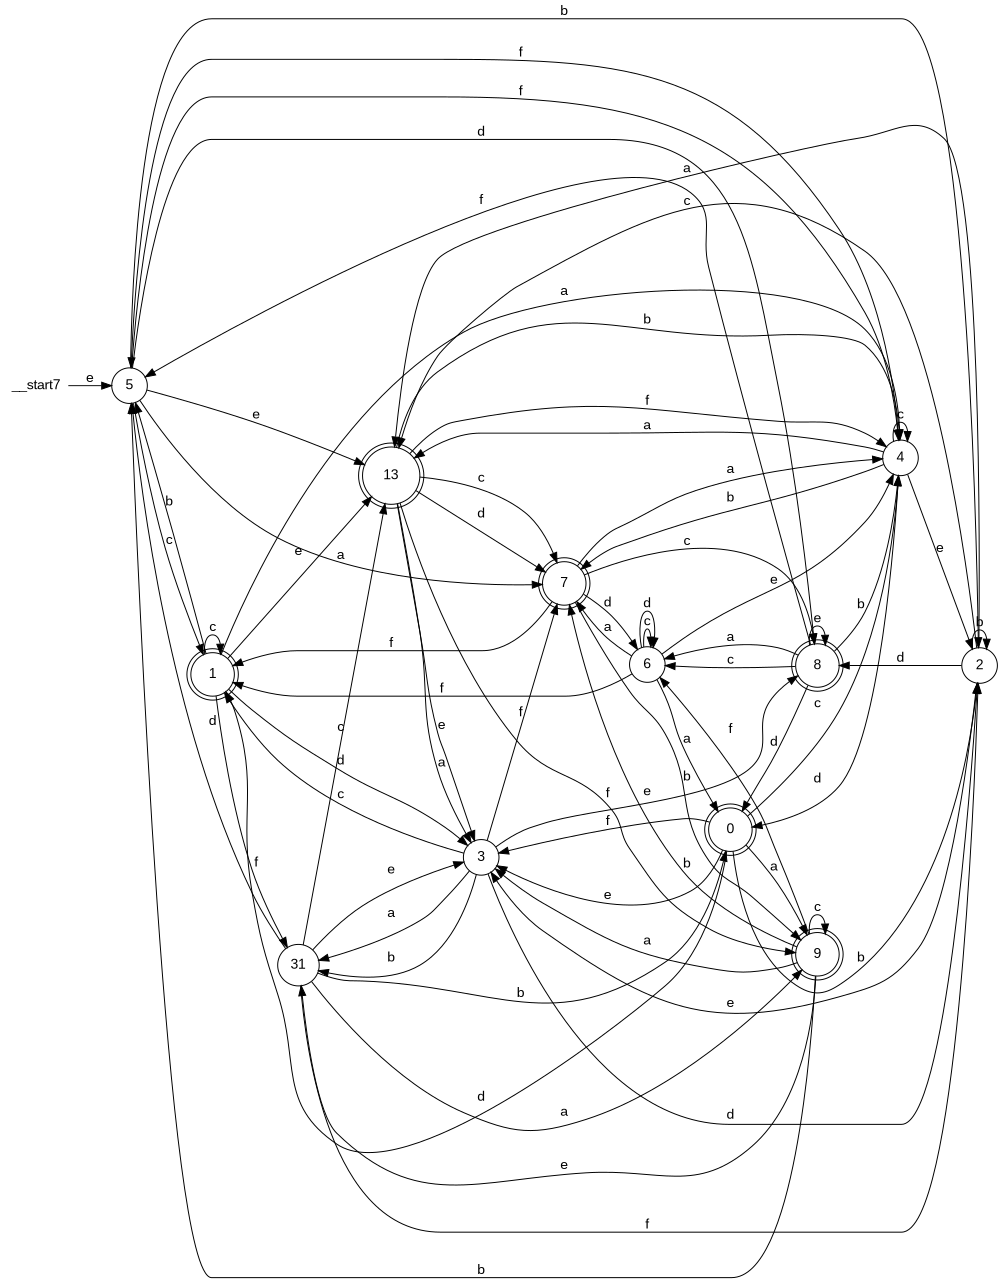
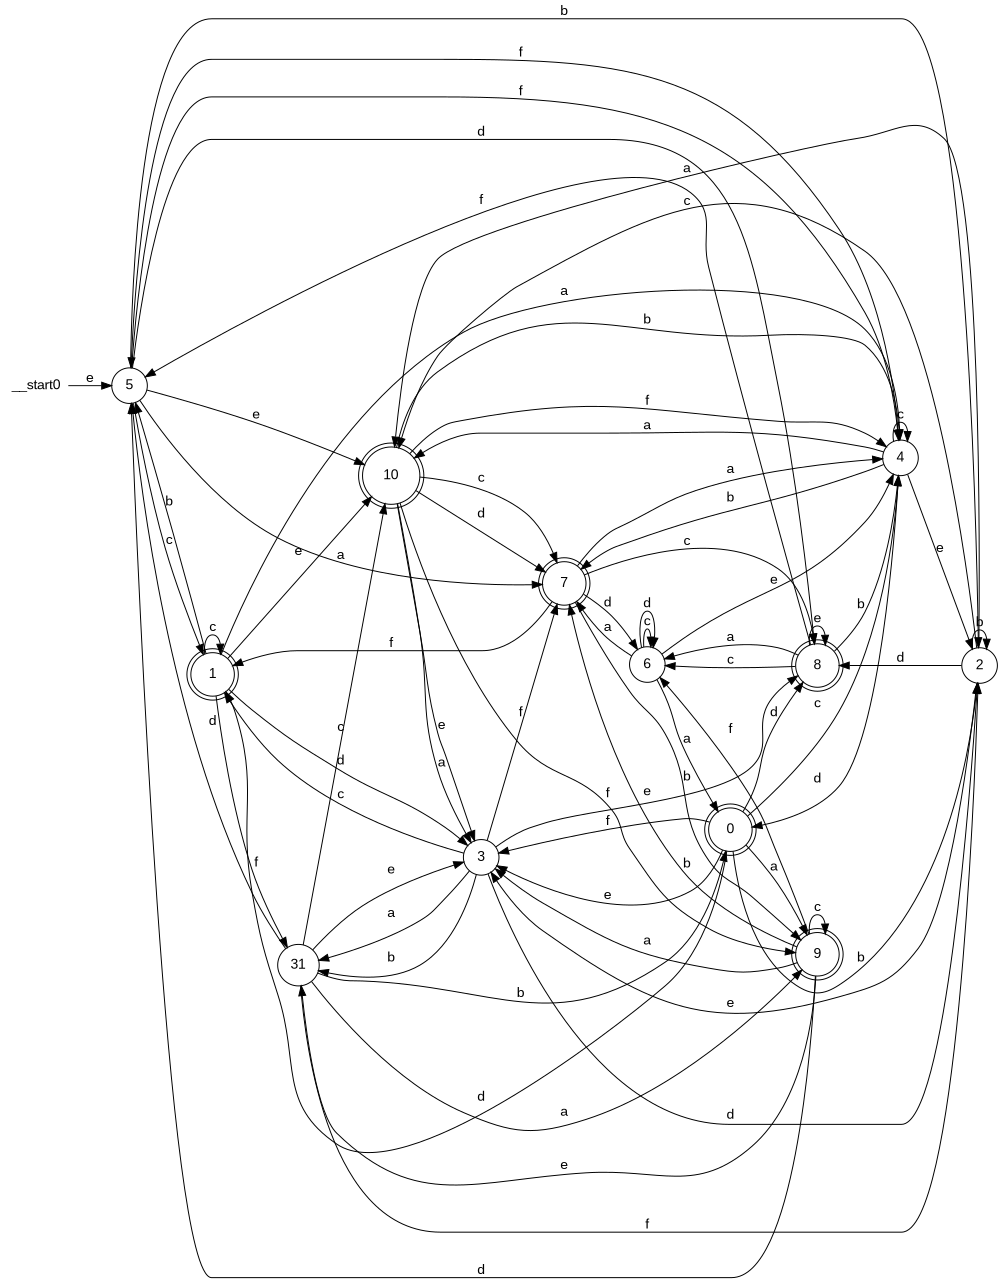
(36, 386) -> (36, 386)
(391, 476) -> (391, 476)
(439, 696) -> none
(780, 745) -> (769, 736)
(481, 1270) -> (481, 1270)
